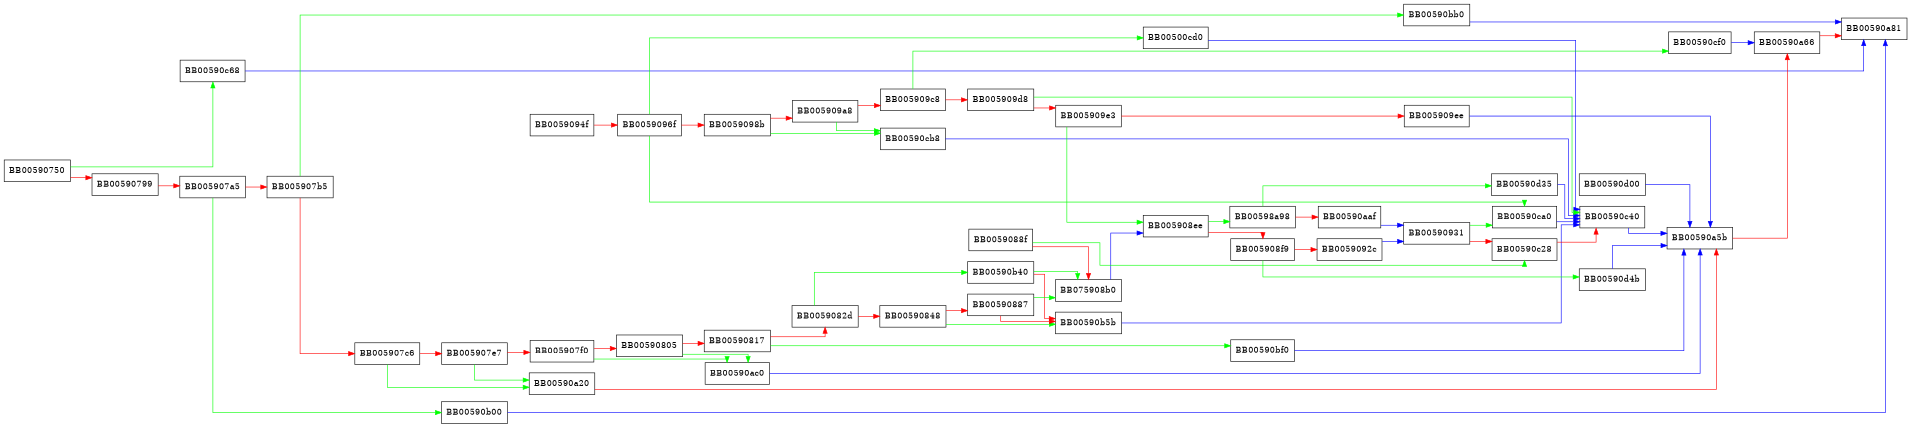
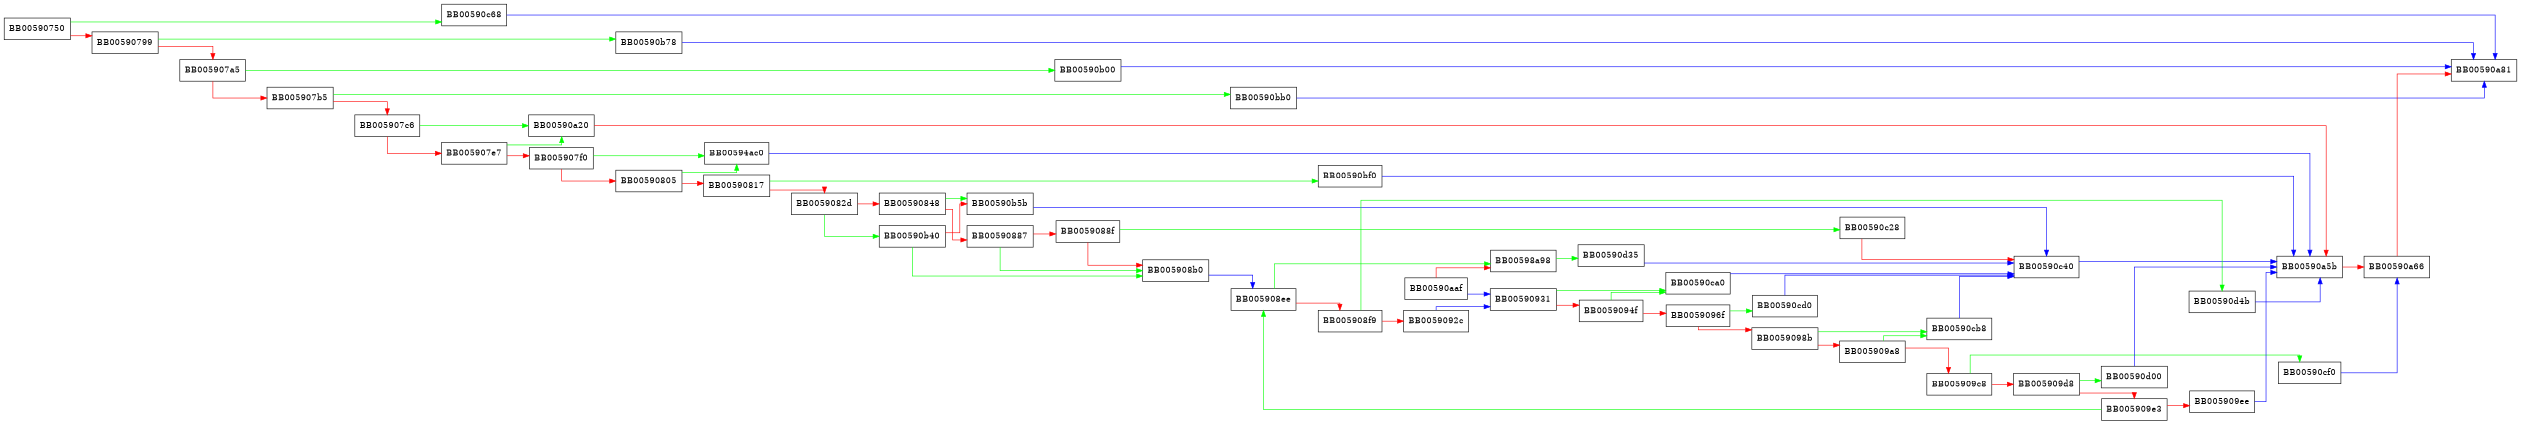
(1176, 38) -> (1785, 306)
none -> (649, 43)
(1362, 97) -> (2087, 381)
(1054, 202) -> (1631, 292)
(1304, 217) -> (1455, 268)
(1478, 241) -> (1565, 305)
(1089, 290) -> (1176, 271)
(1022, 321) -> (1042, 234)
(737, 373) -> (737, 153)
